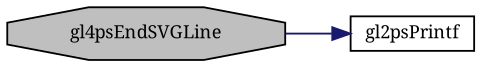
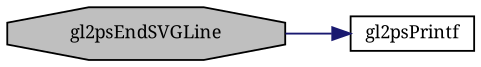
(146, 34) -> (146, 34)
